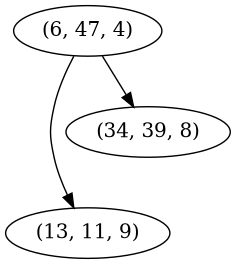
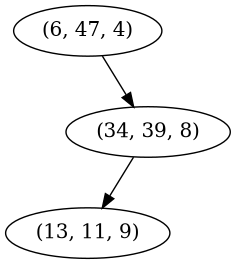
(51, 125) -> (122, 177)
